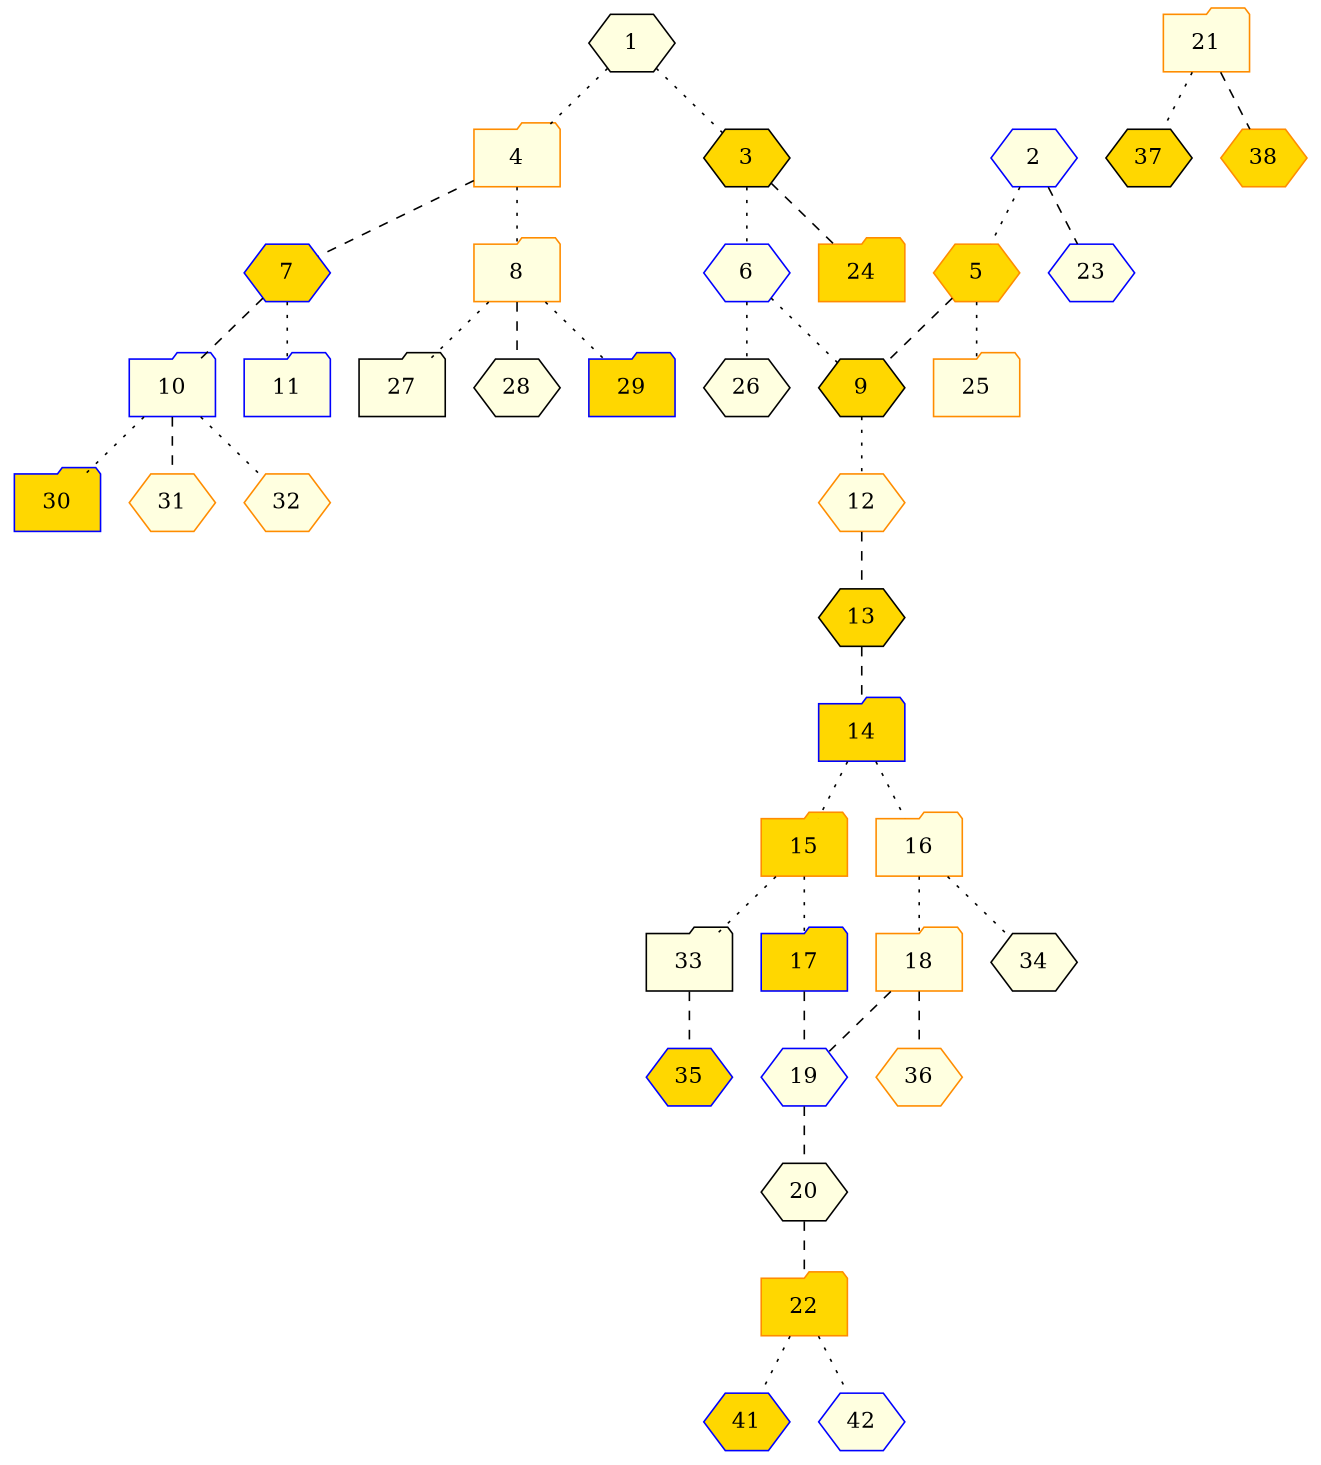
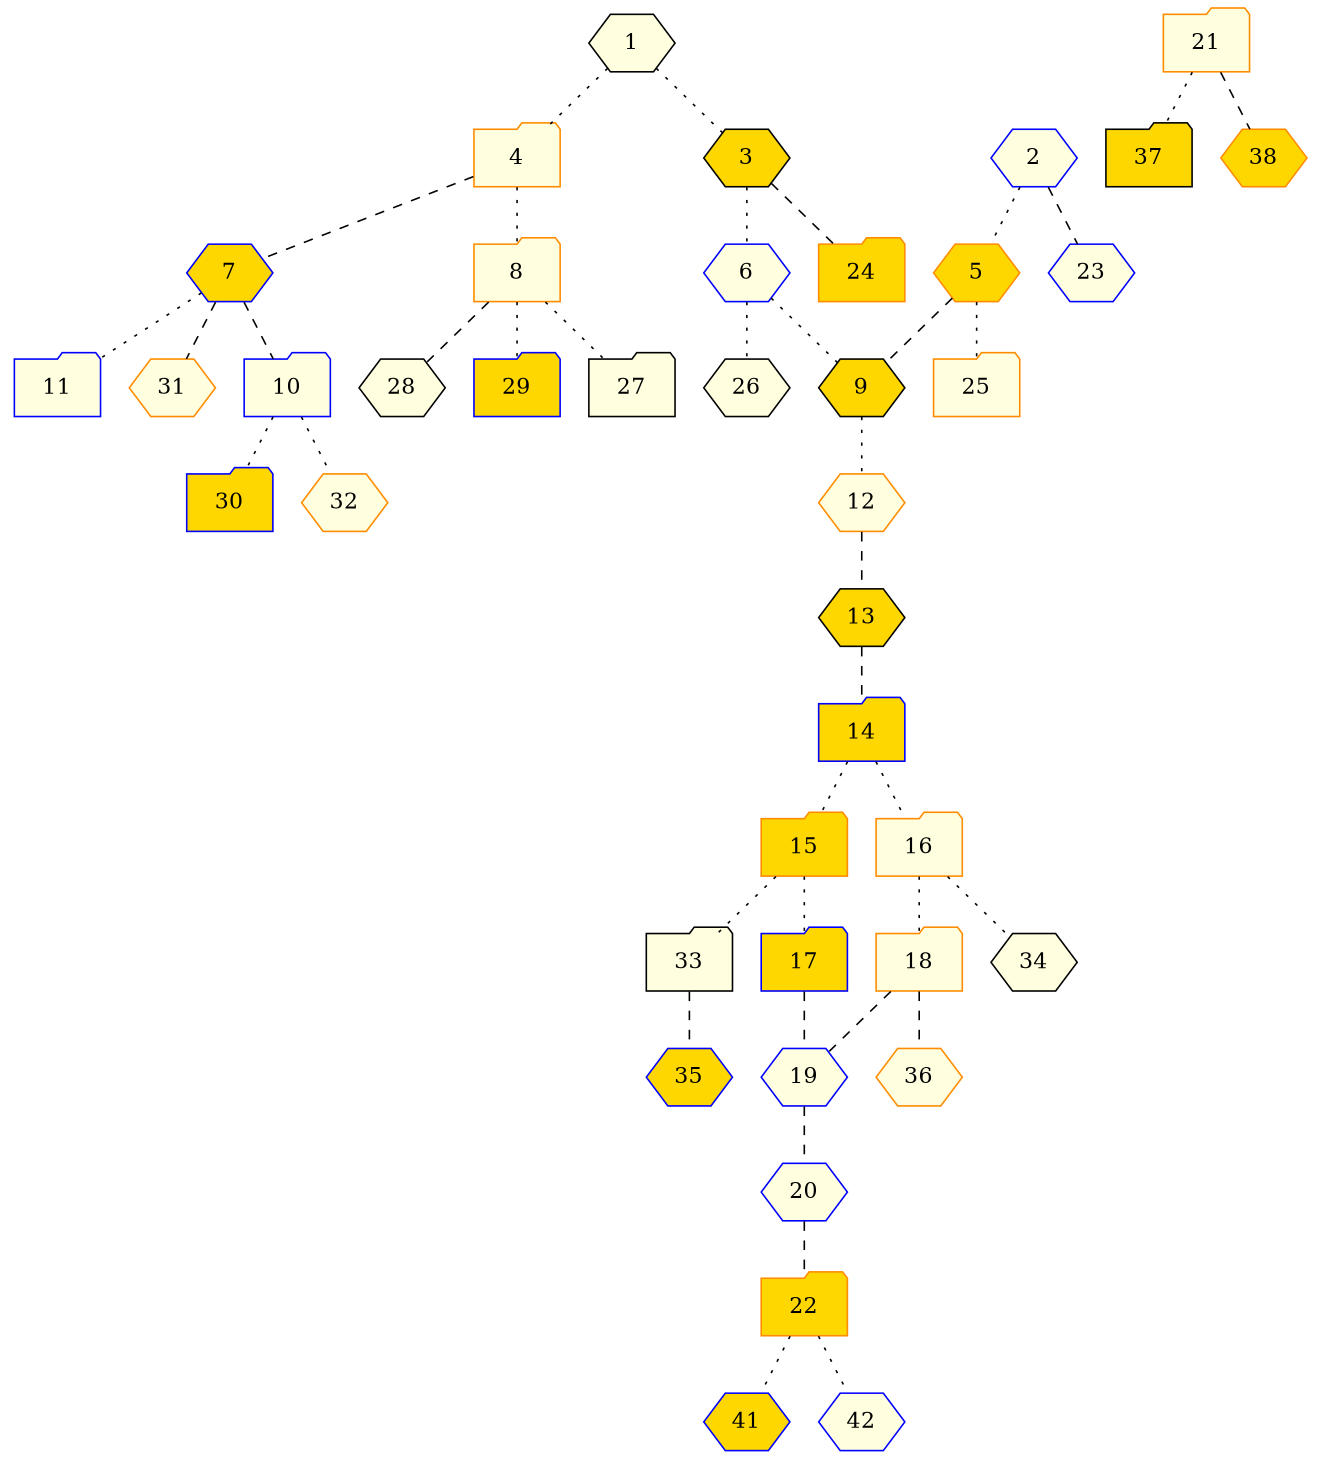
(1149, 158) -> (1149, 158)
(172, 445) -> (201, 330)
(804, 1192) -> (804, 1192)
